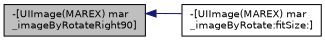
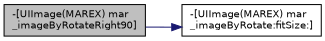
(169, 13) -> (159, 27)
